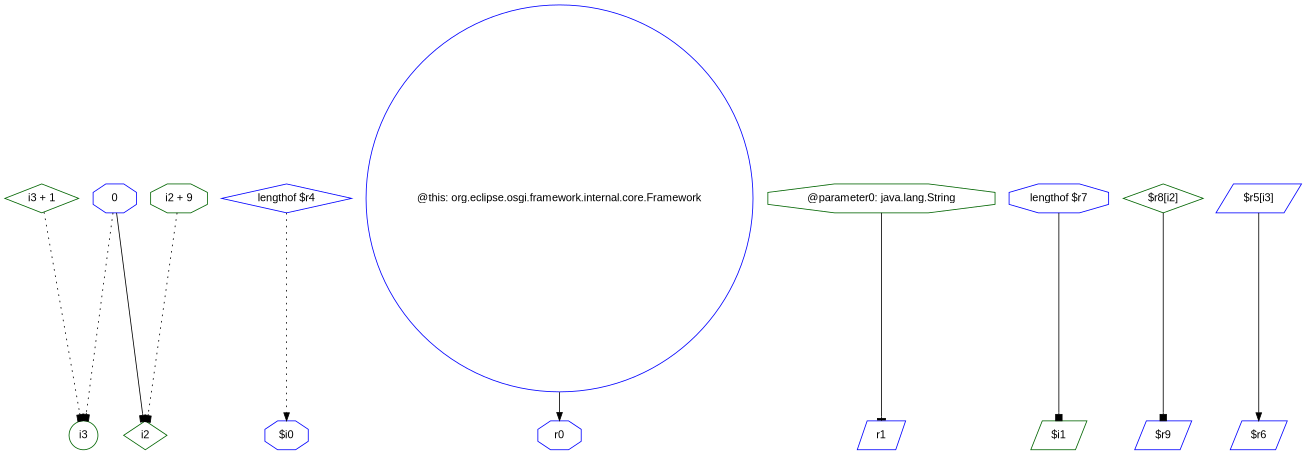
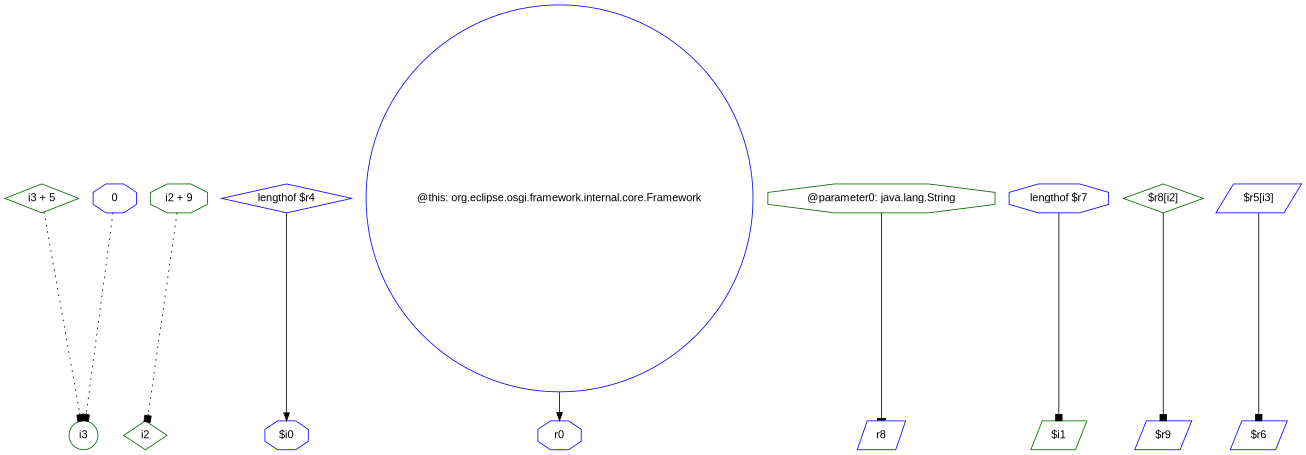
(42, 198) -> (42, 198)
(130, 313) -> none
(287, 313) -> (287, 313)
(1259, 313) -> (1259, 313)
(881, 435) -> (881, 435)
